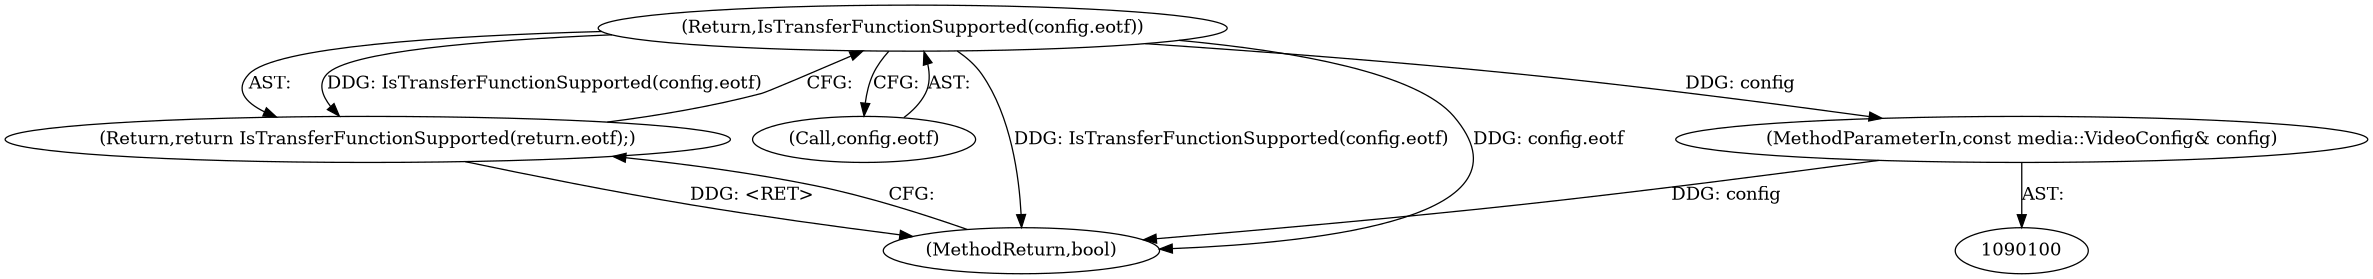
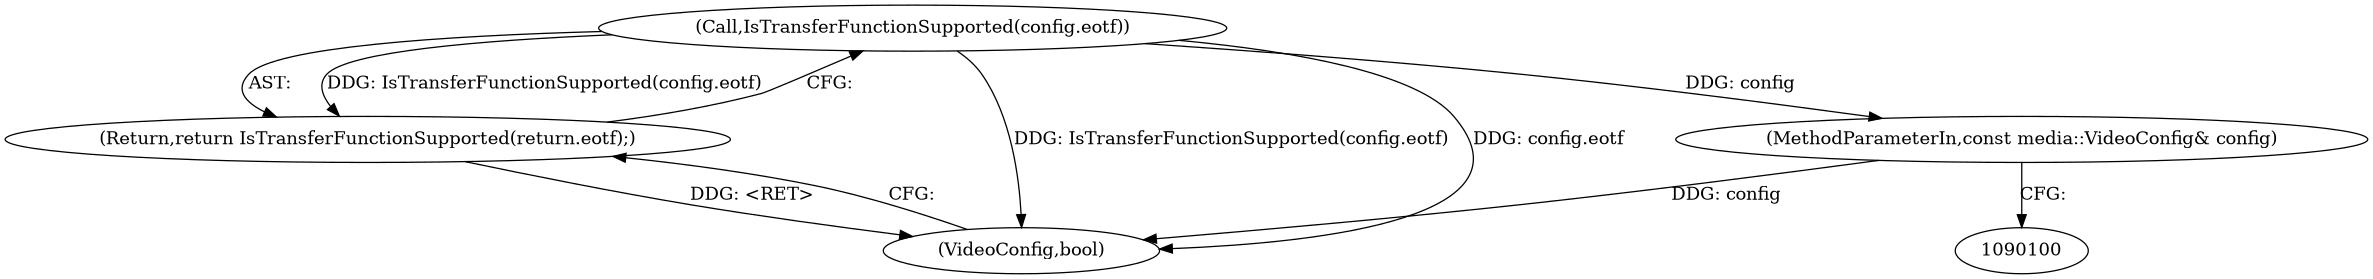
(913, 28) -> (913, 28)
(864, 139) -> none
(2046, 195) -> (2046, 195)
(1021, 251) -> (1021, 251)
